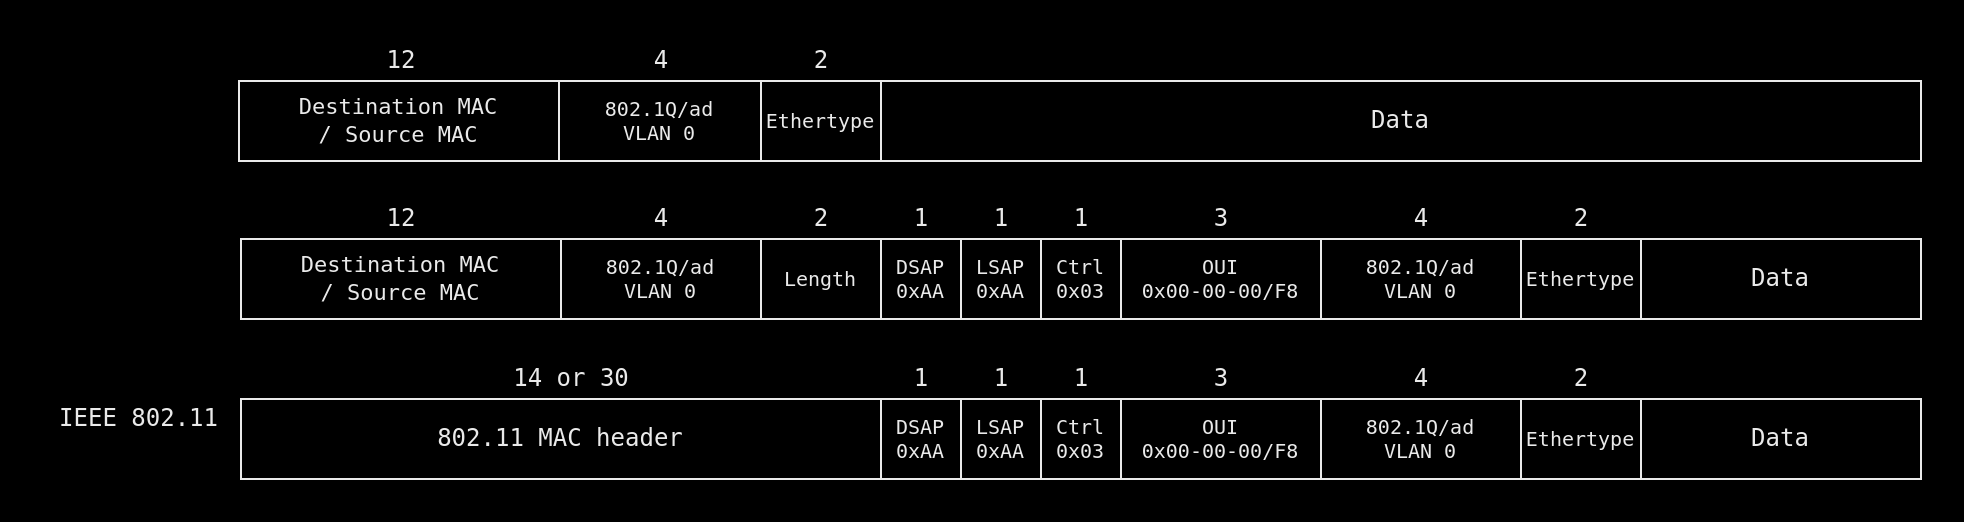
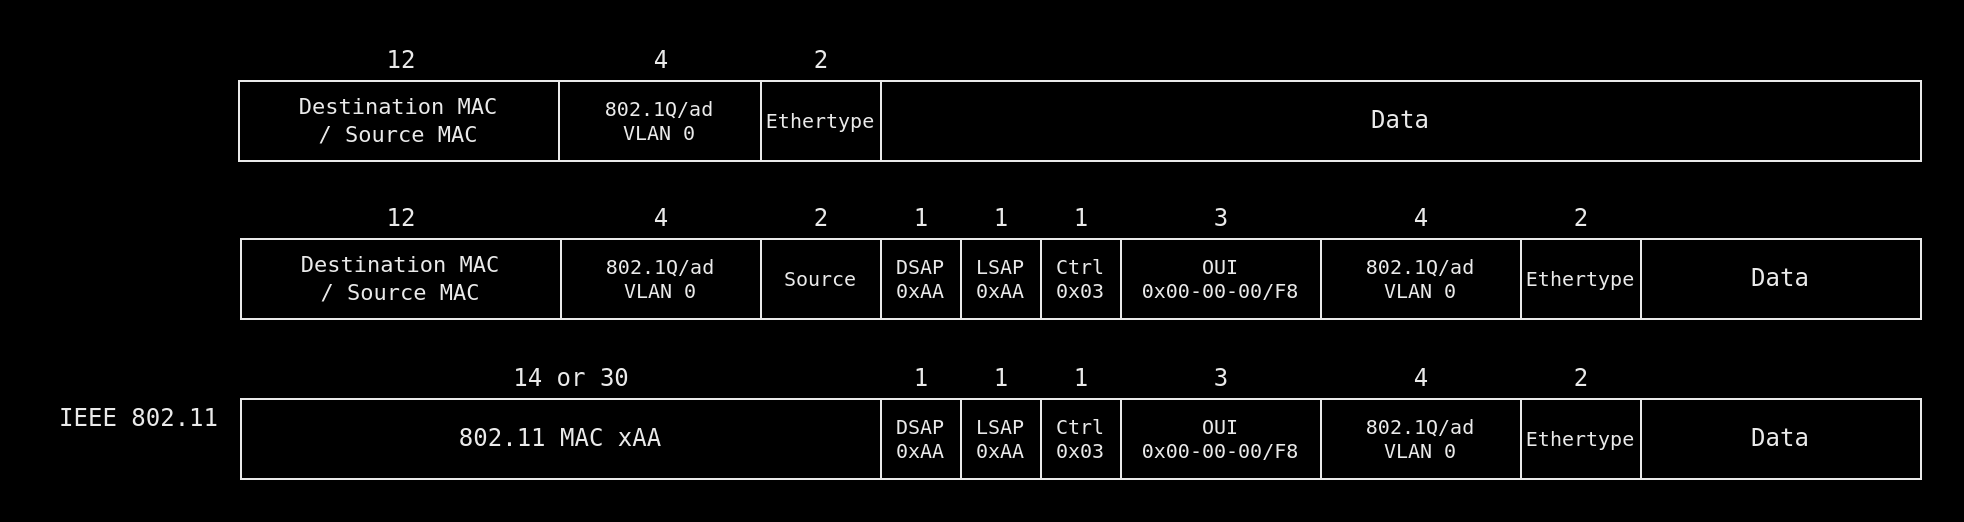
(821, 279) -> (821, 279)
(561, 439) -> (561, 439)
